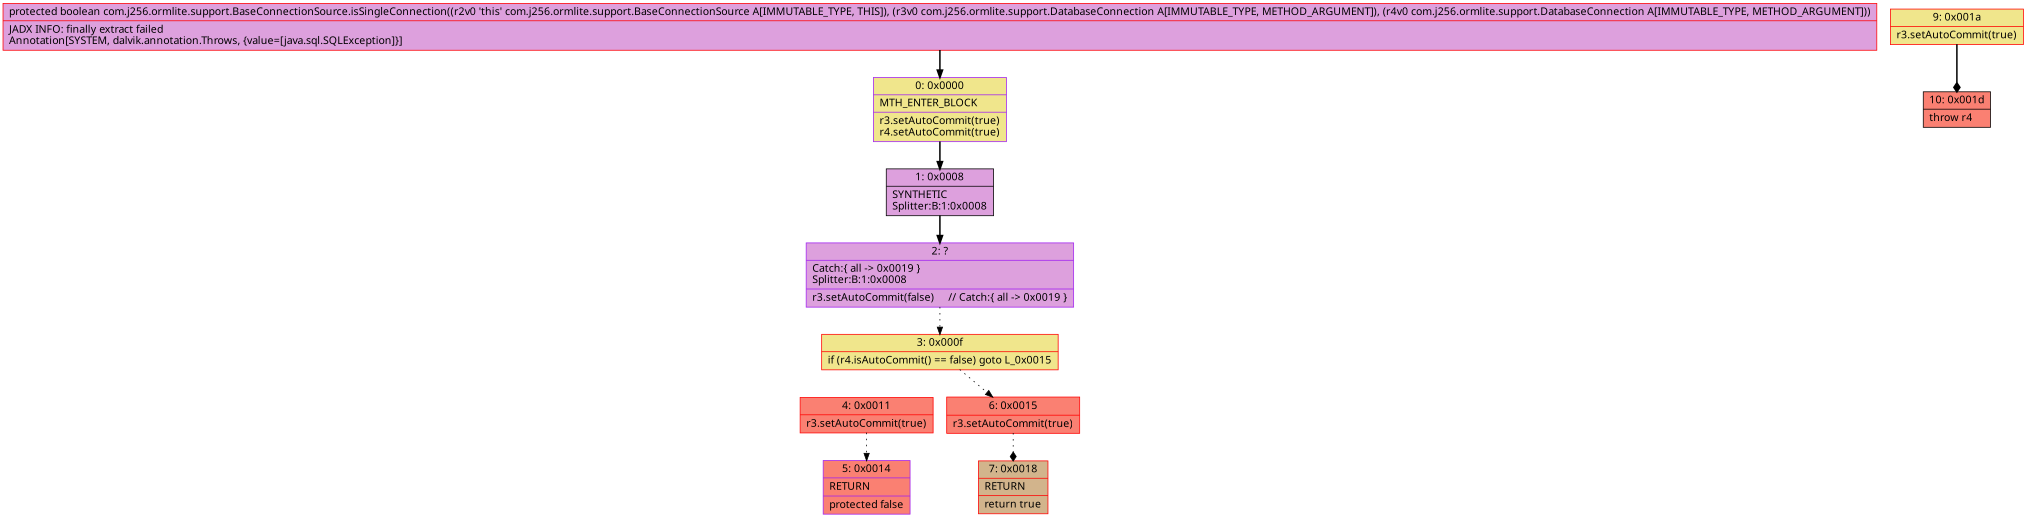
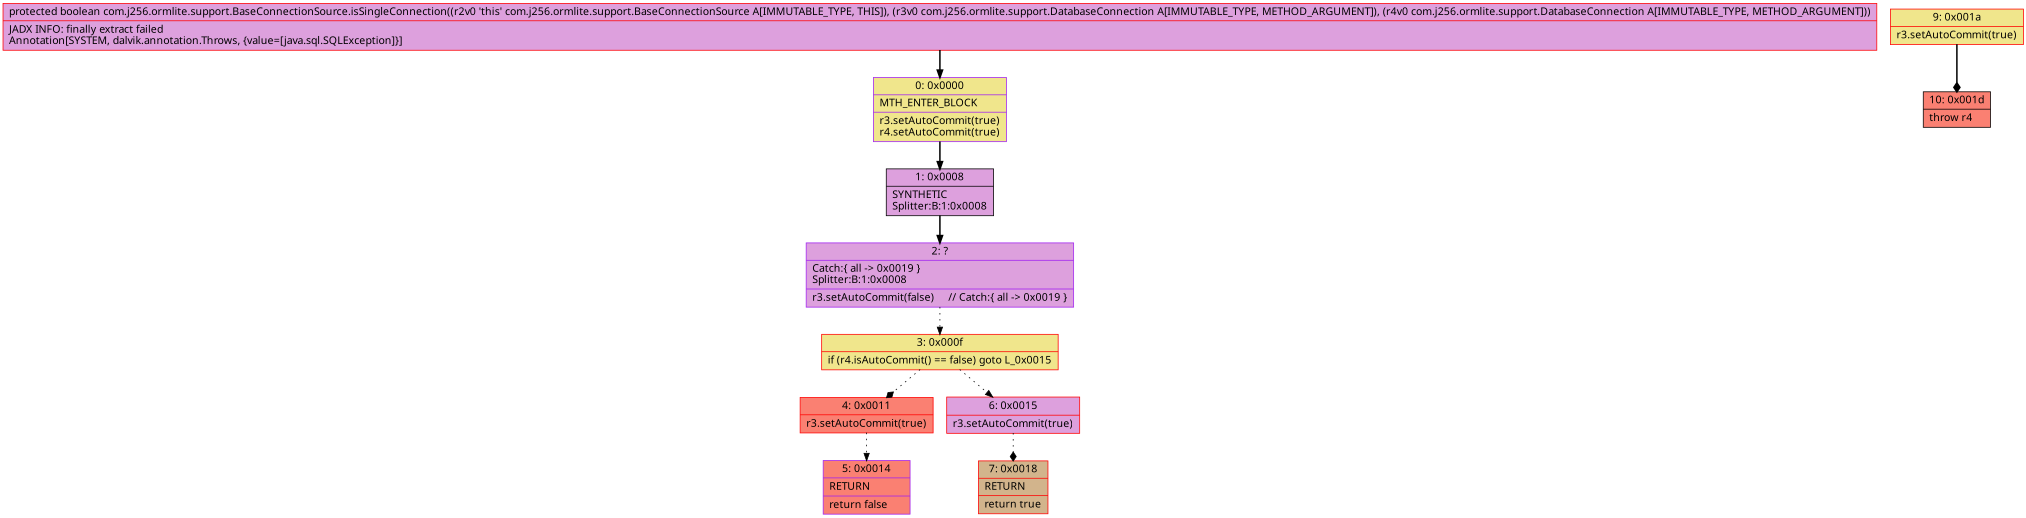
none -> (907, 381)
(1013, 415) -> (1013, 415)
(867, 505) -> (859, 505)
